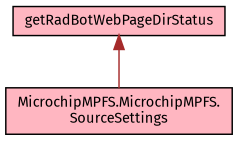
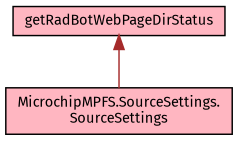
(119, 111) -> (119, 111)
